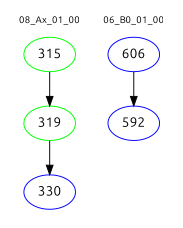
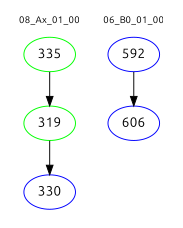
(50, 54) -> (50, 54)
(134, 84) -> (134, 84)
